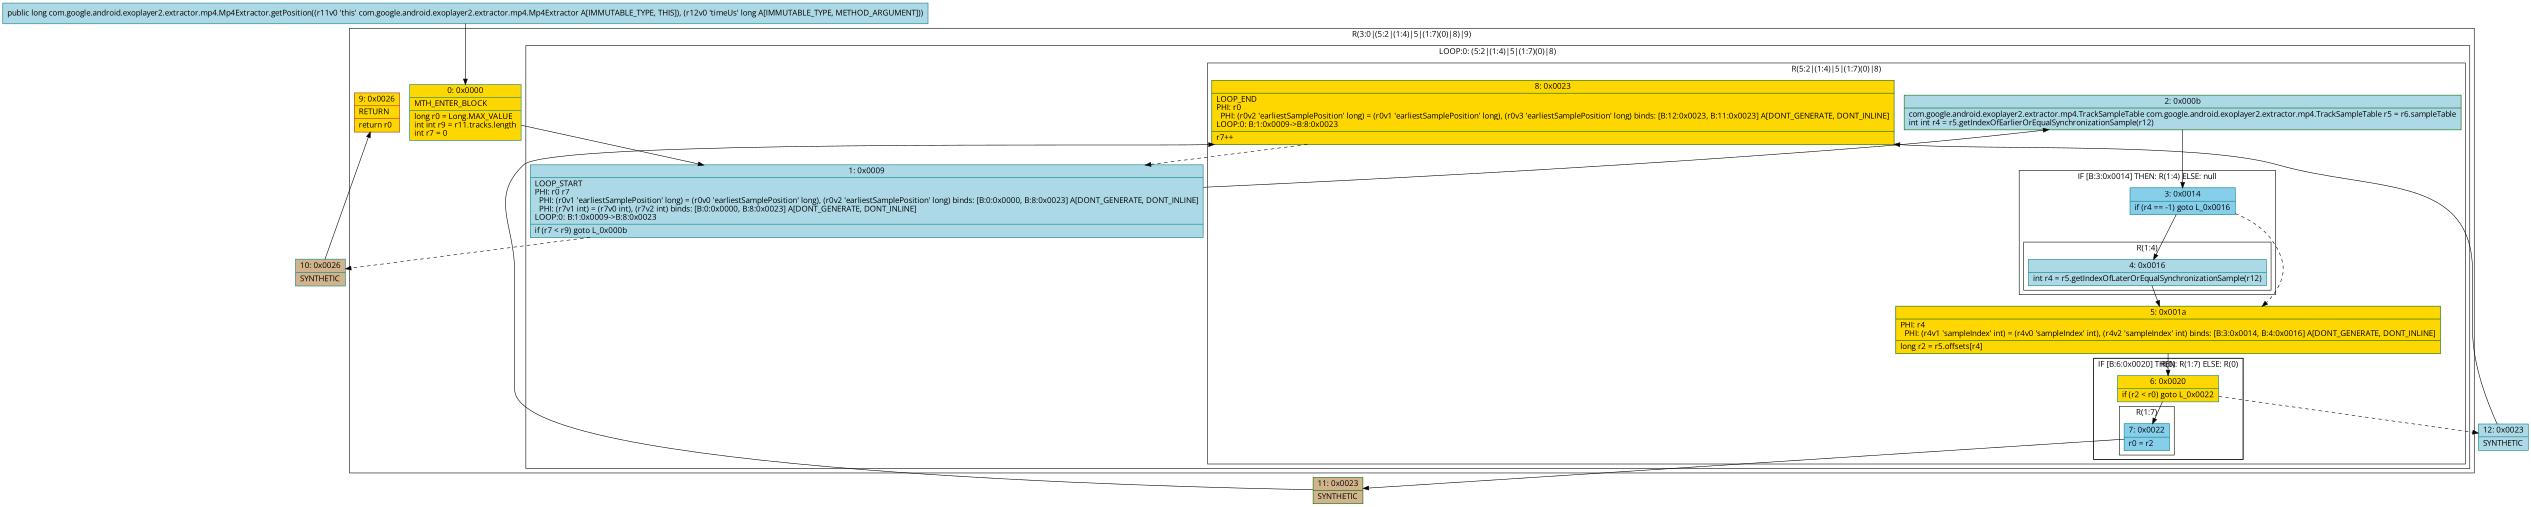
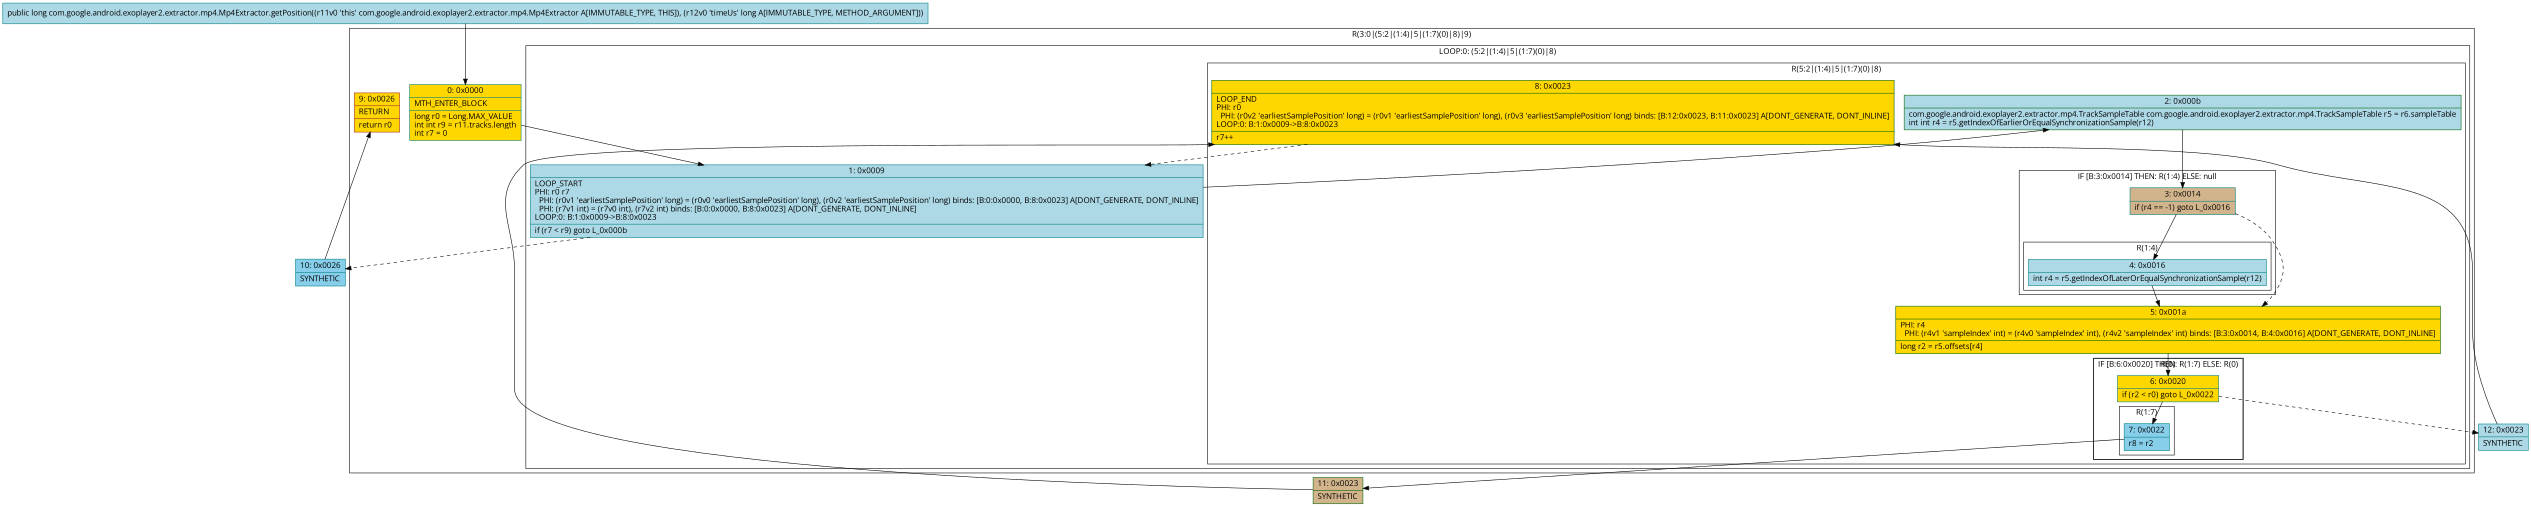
(2183, 201) -> (2183, 201)
(320, 273) -> (320, 273)
(2141, 444) -> (2141, 444)
